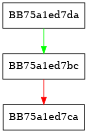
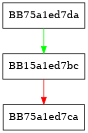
(44, 66) -> (44, 66)
